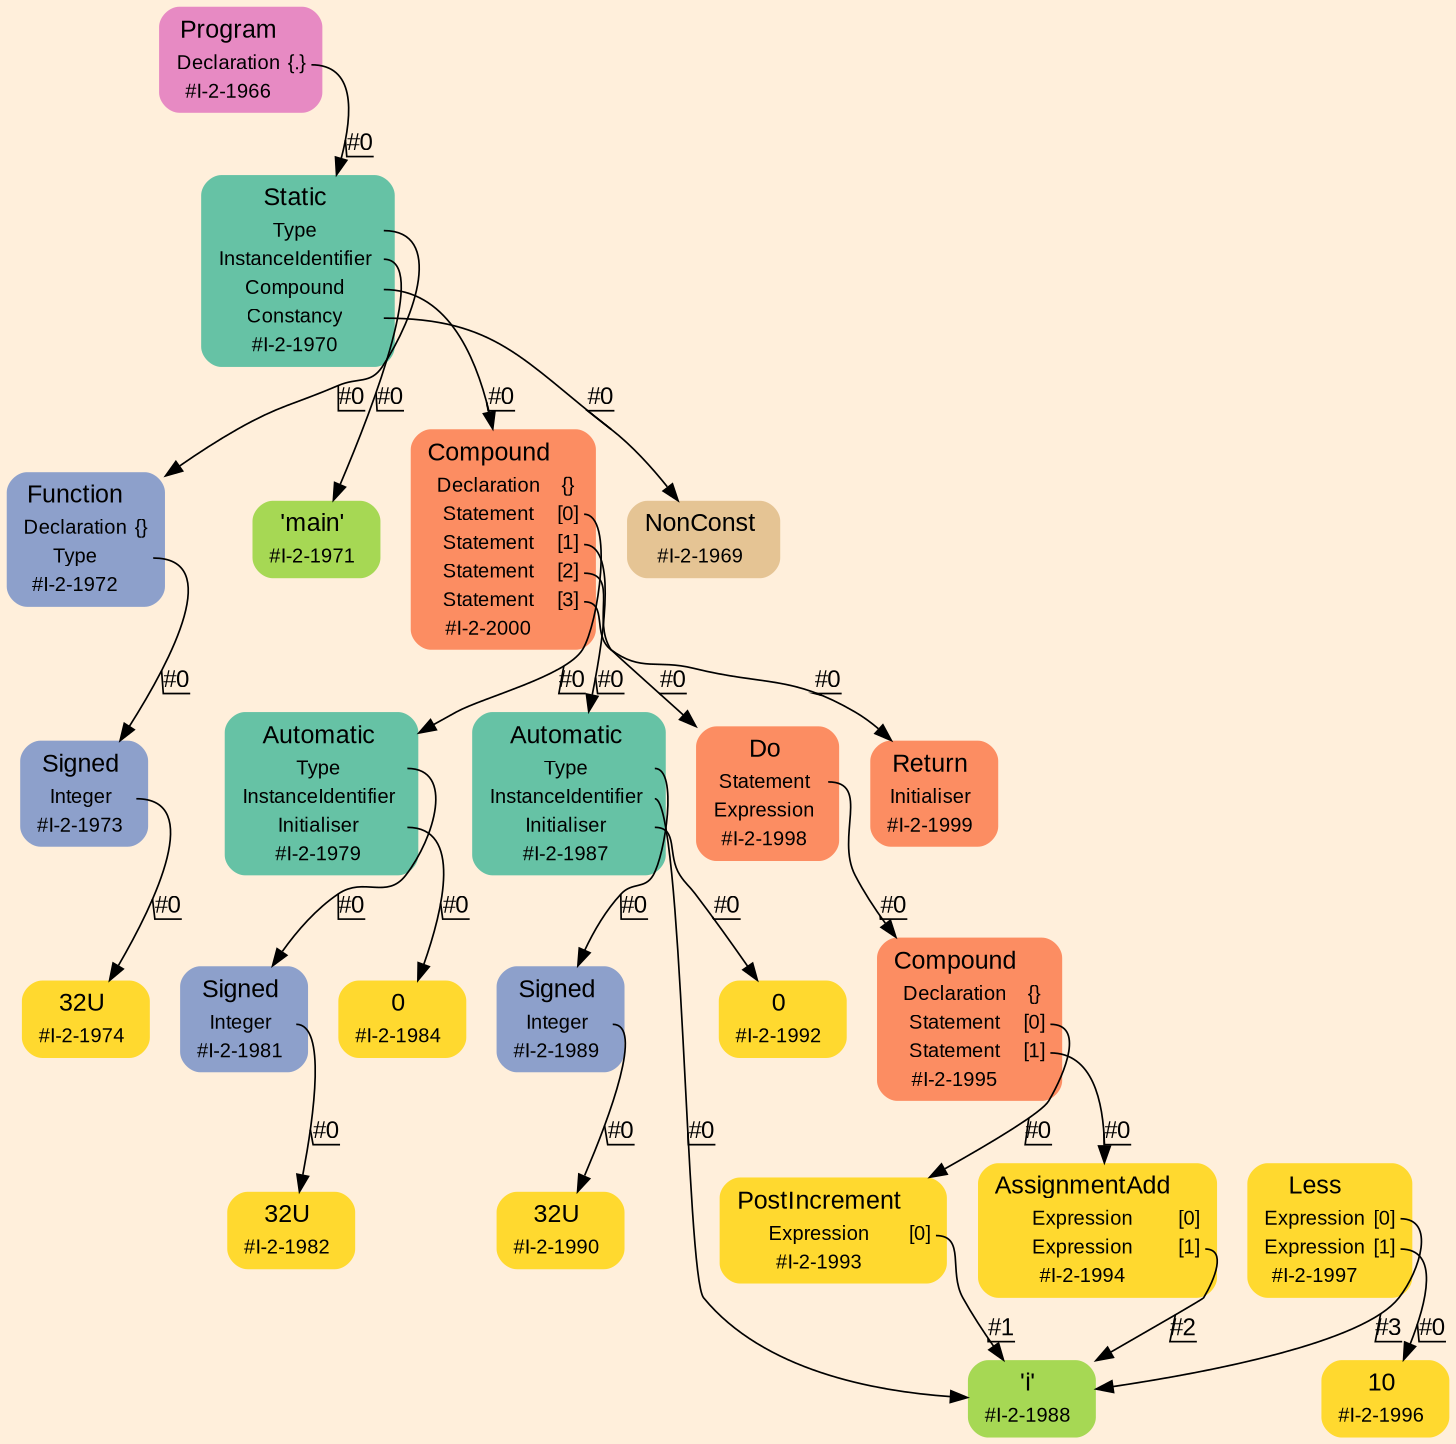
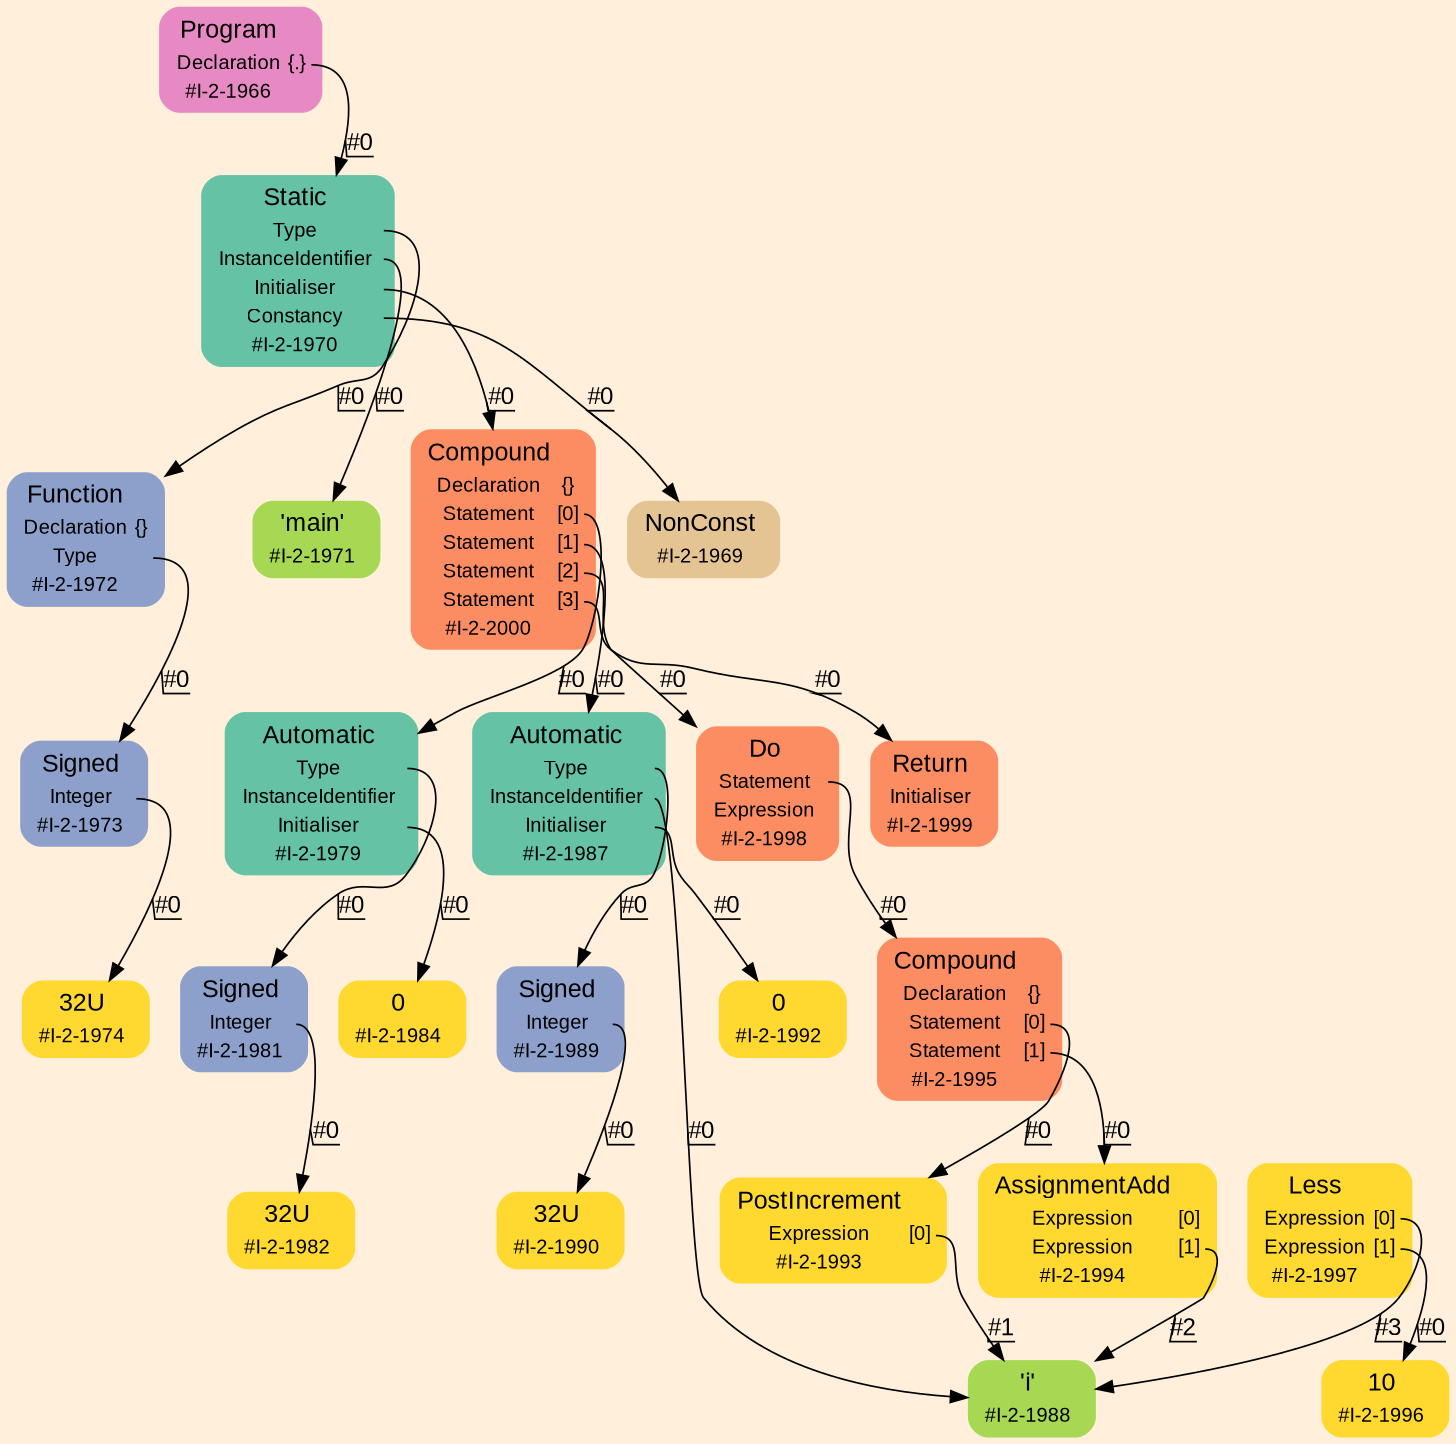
(295, 288) -> (295, 288)
